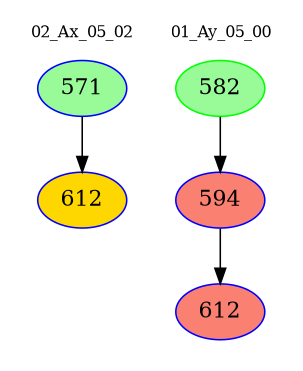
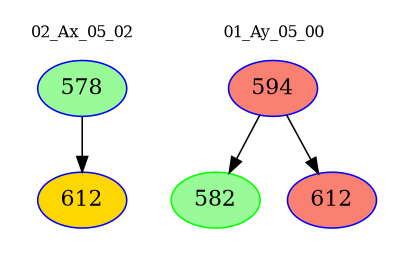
(82, 88) -> (82, 88)
(220, 137) -> (248, 137)
